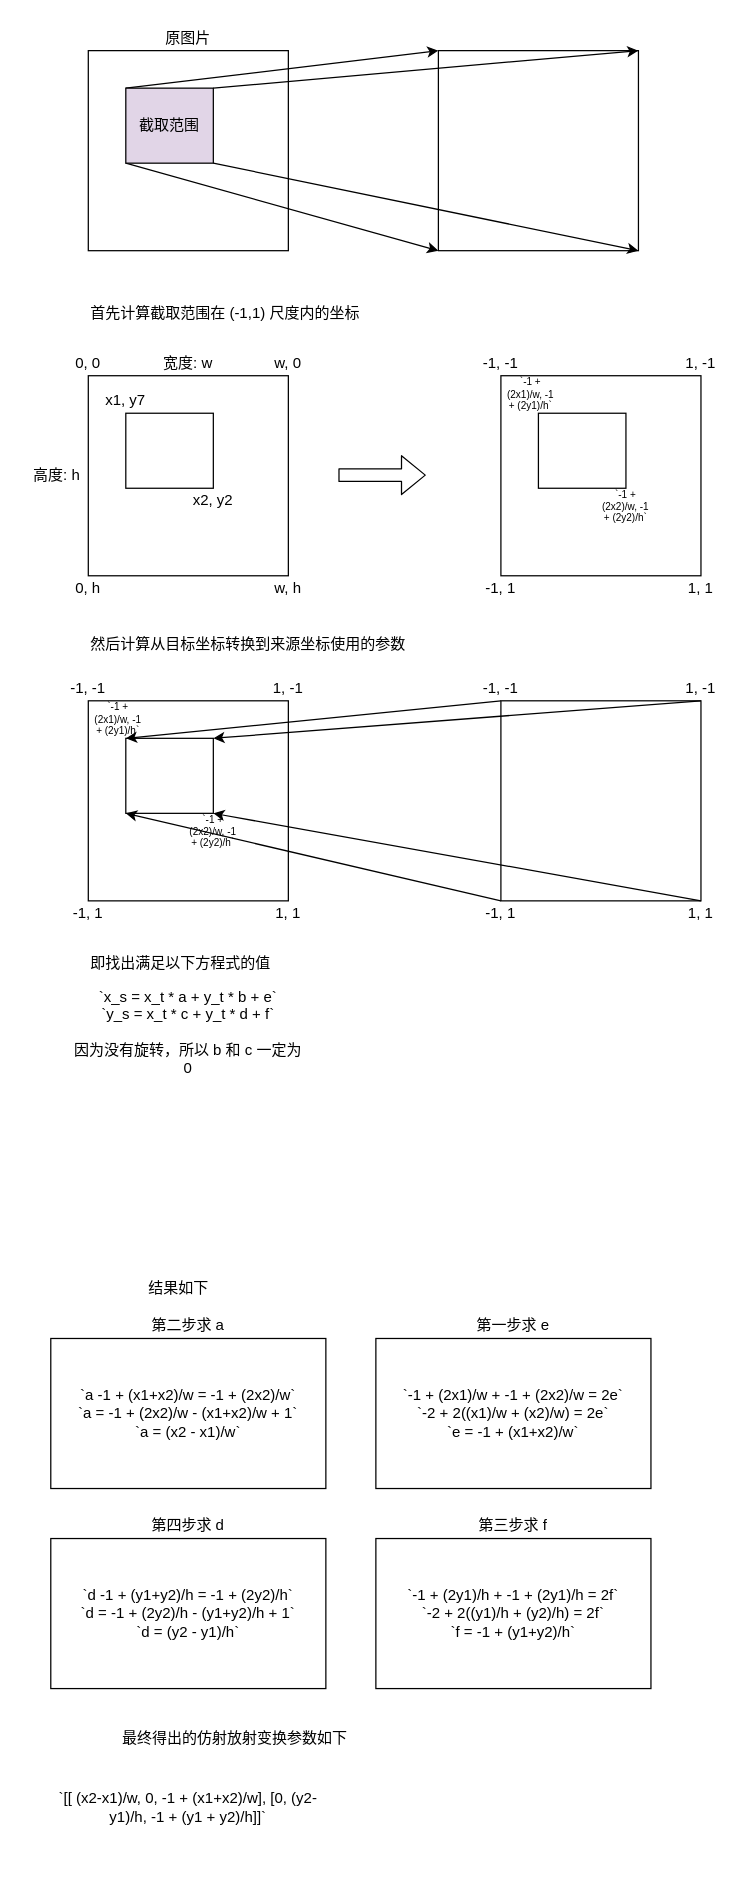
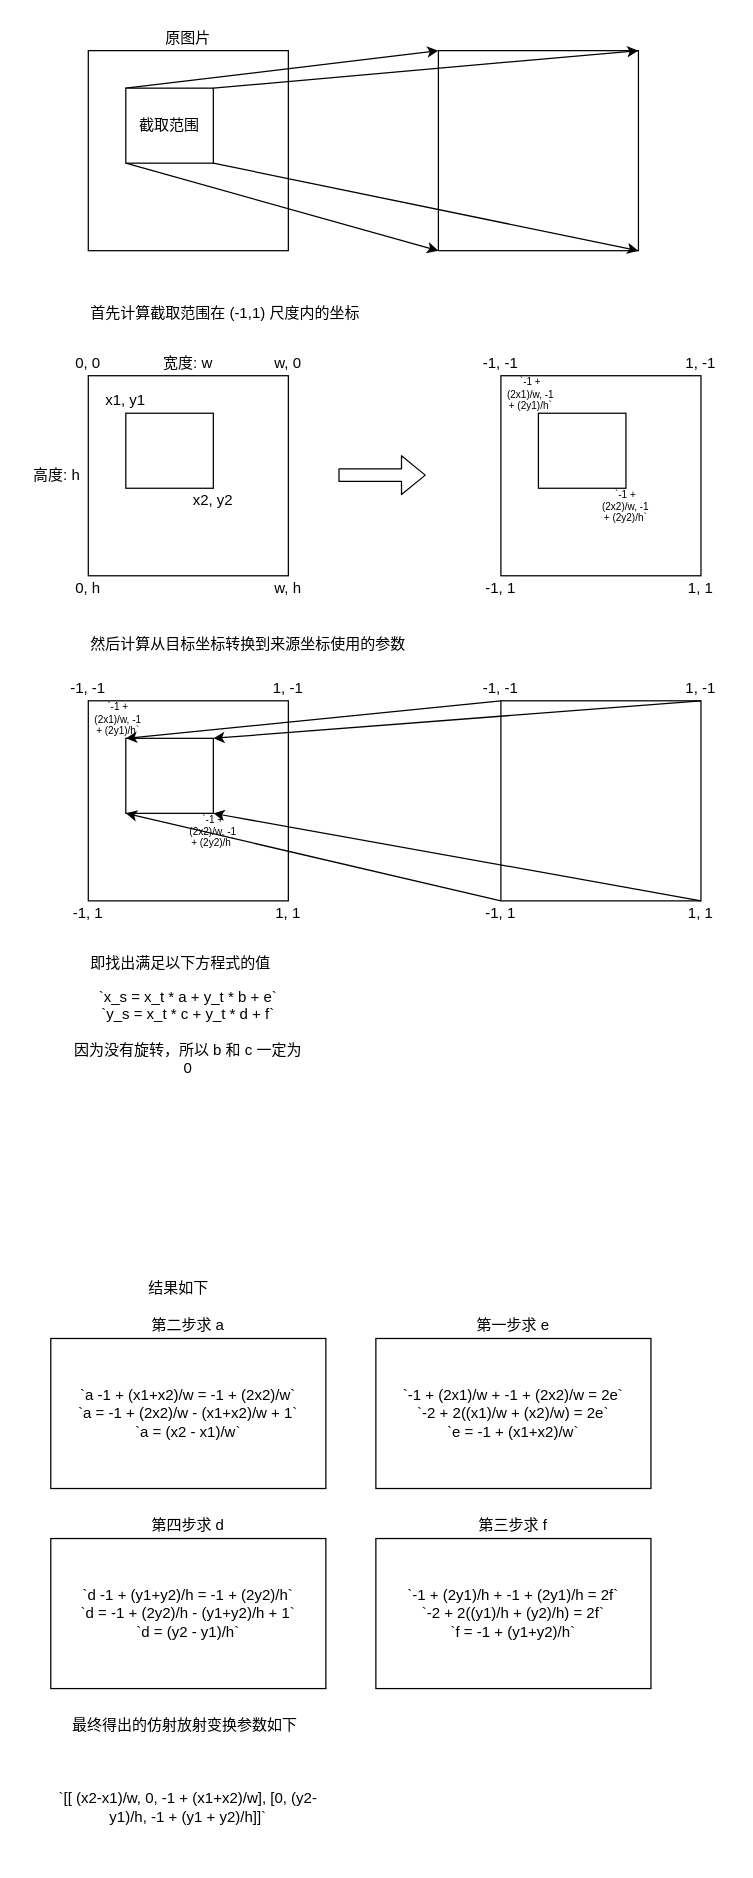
(169, 126) -> (169, 126)
(126, 401) -> (126, 401)
(235, 1738) -> (185, 1726)
